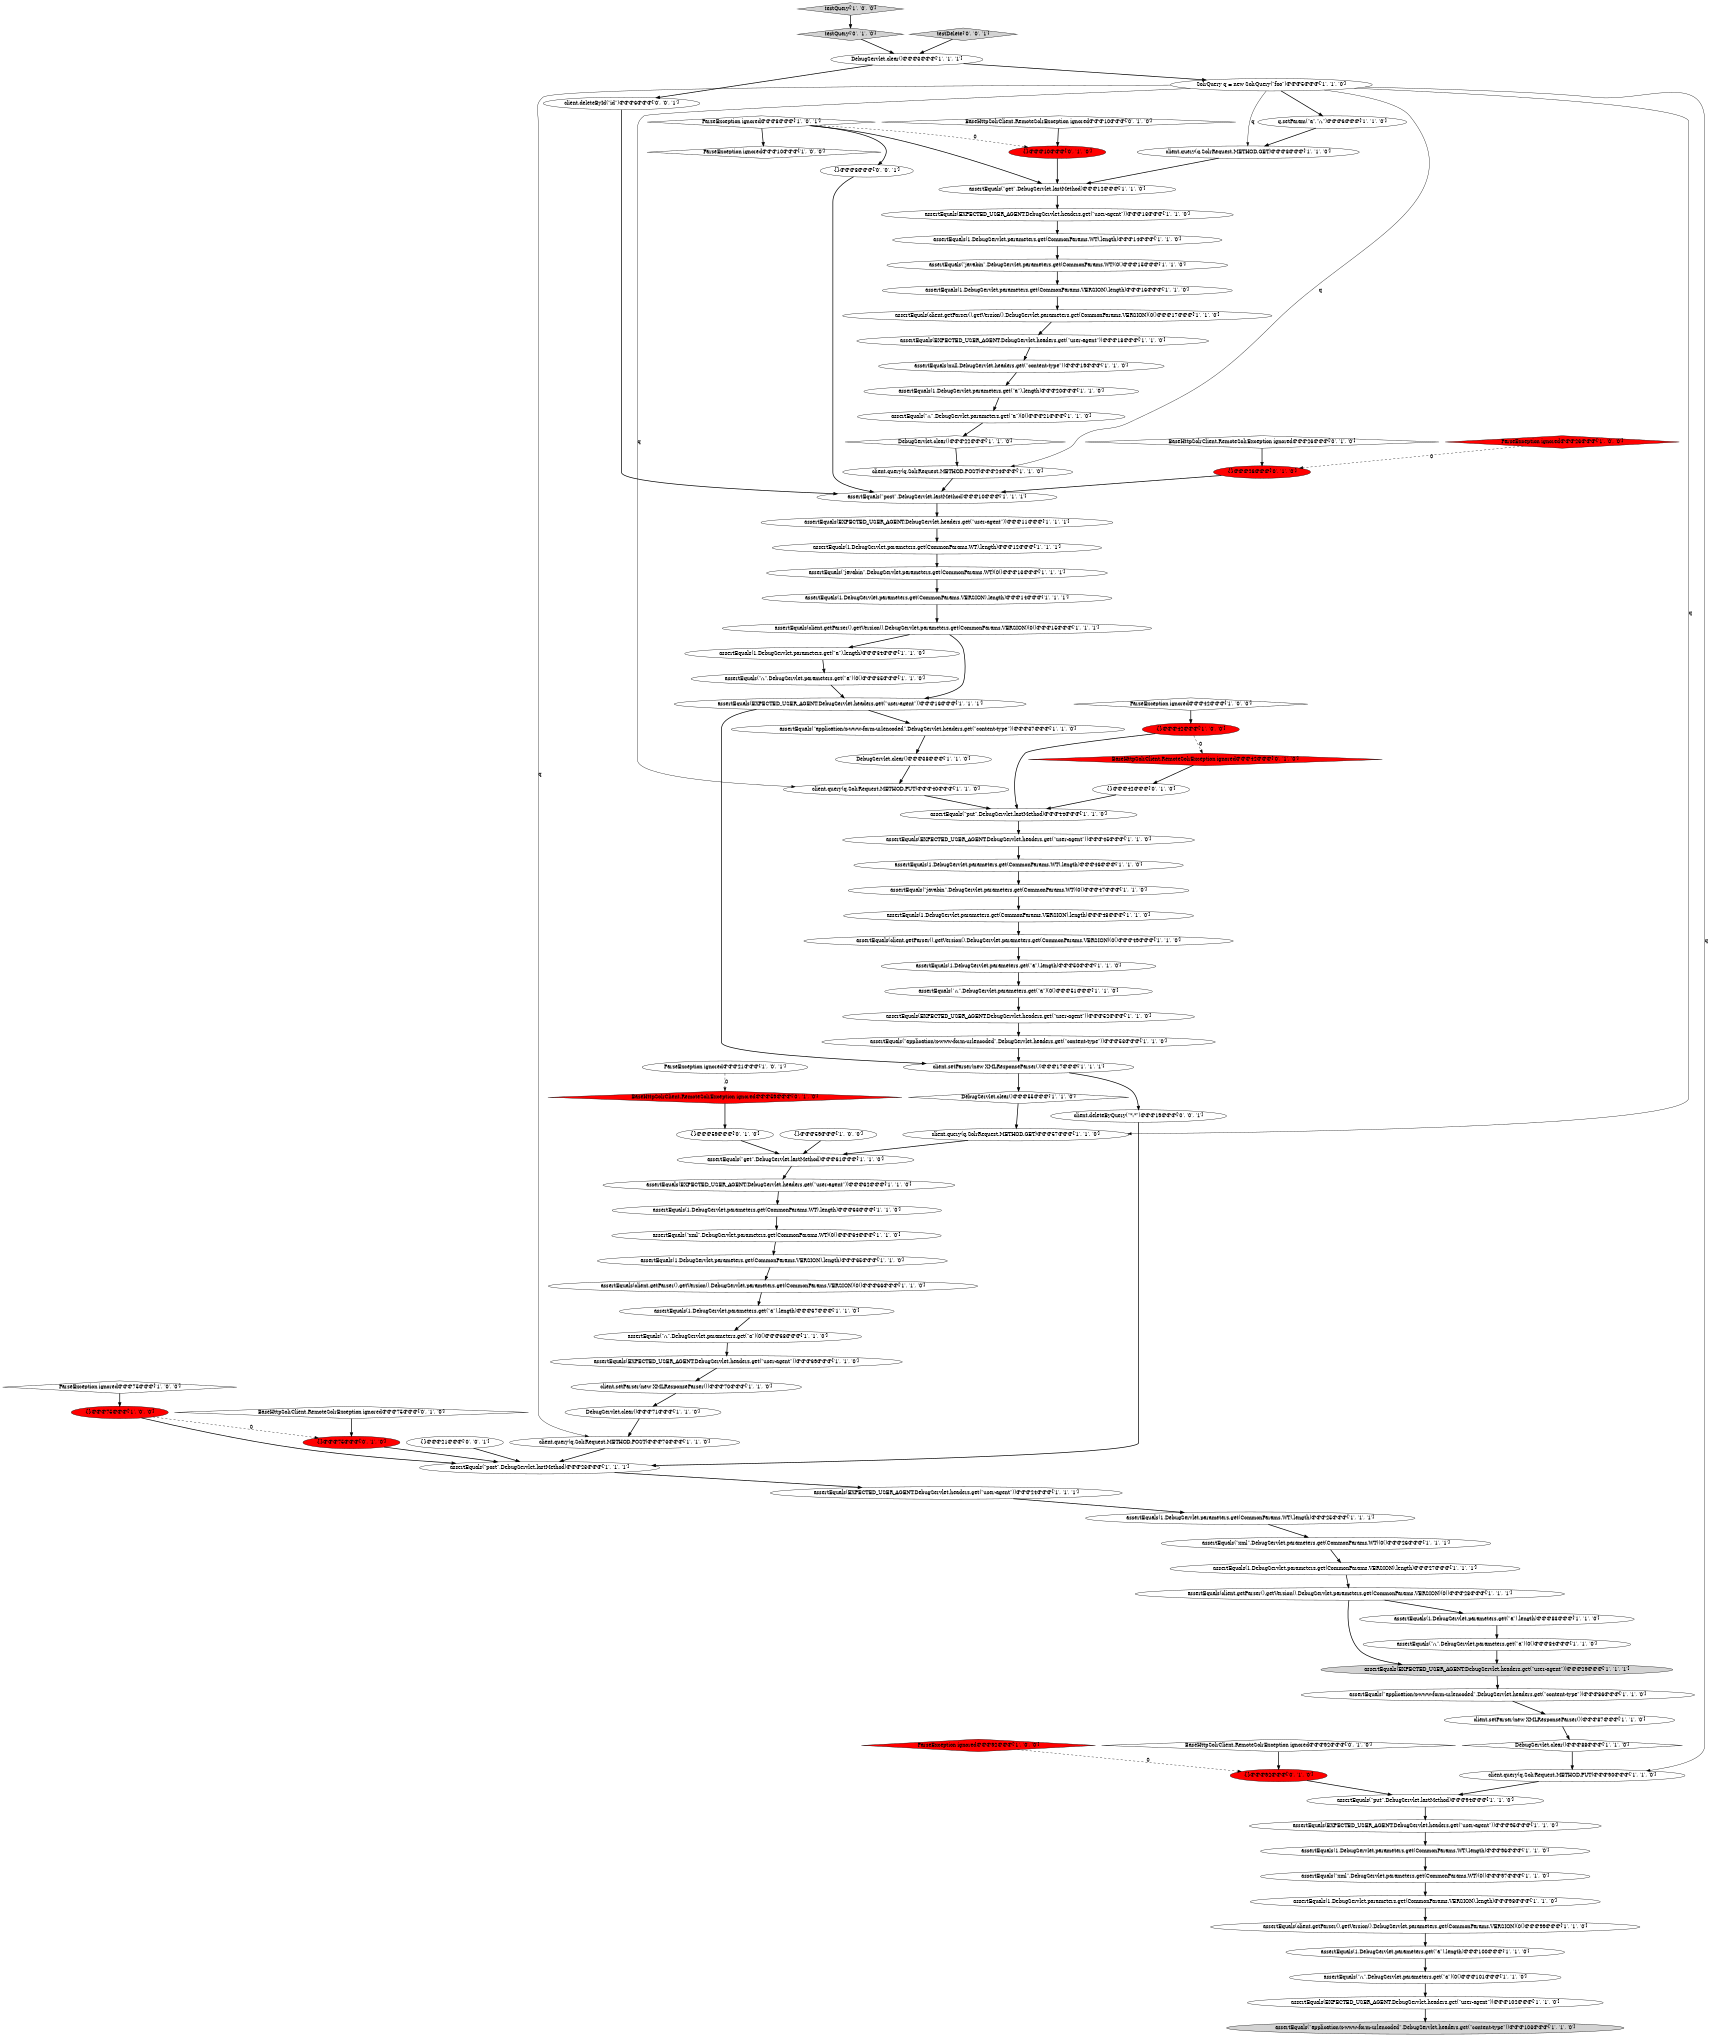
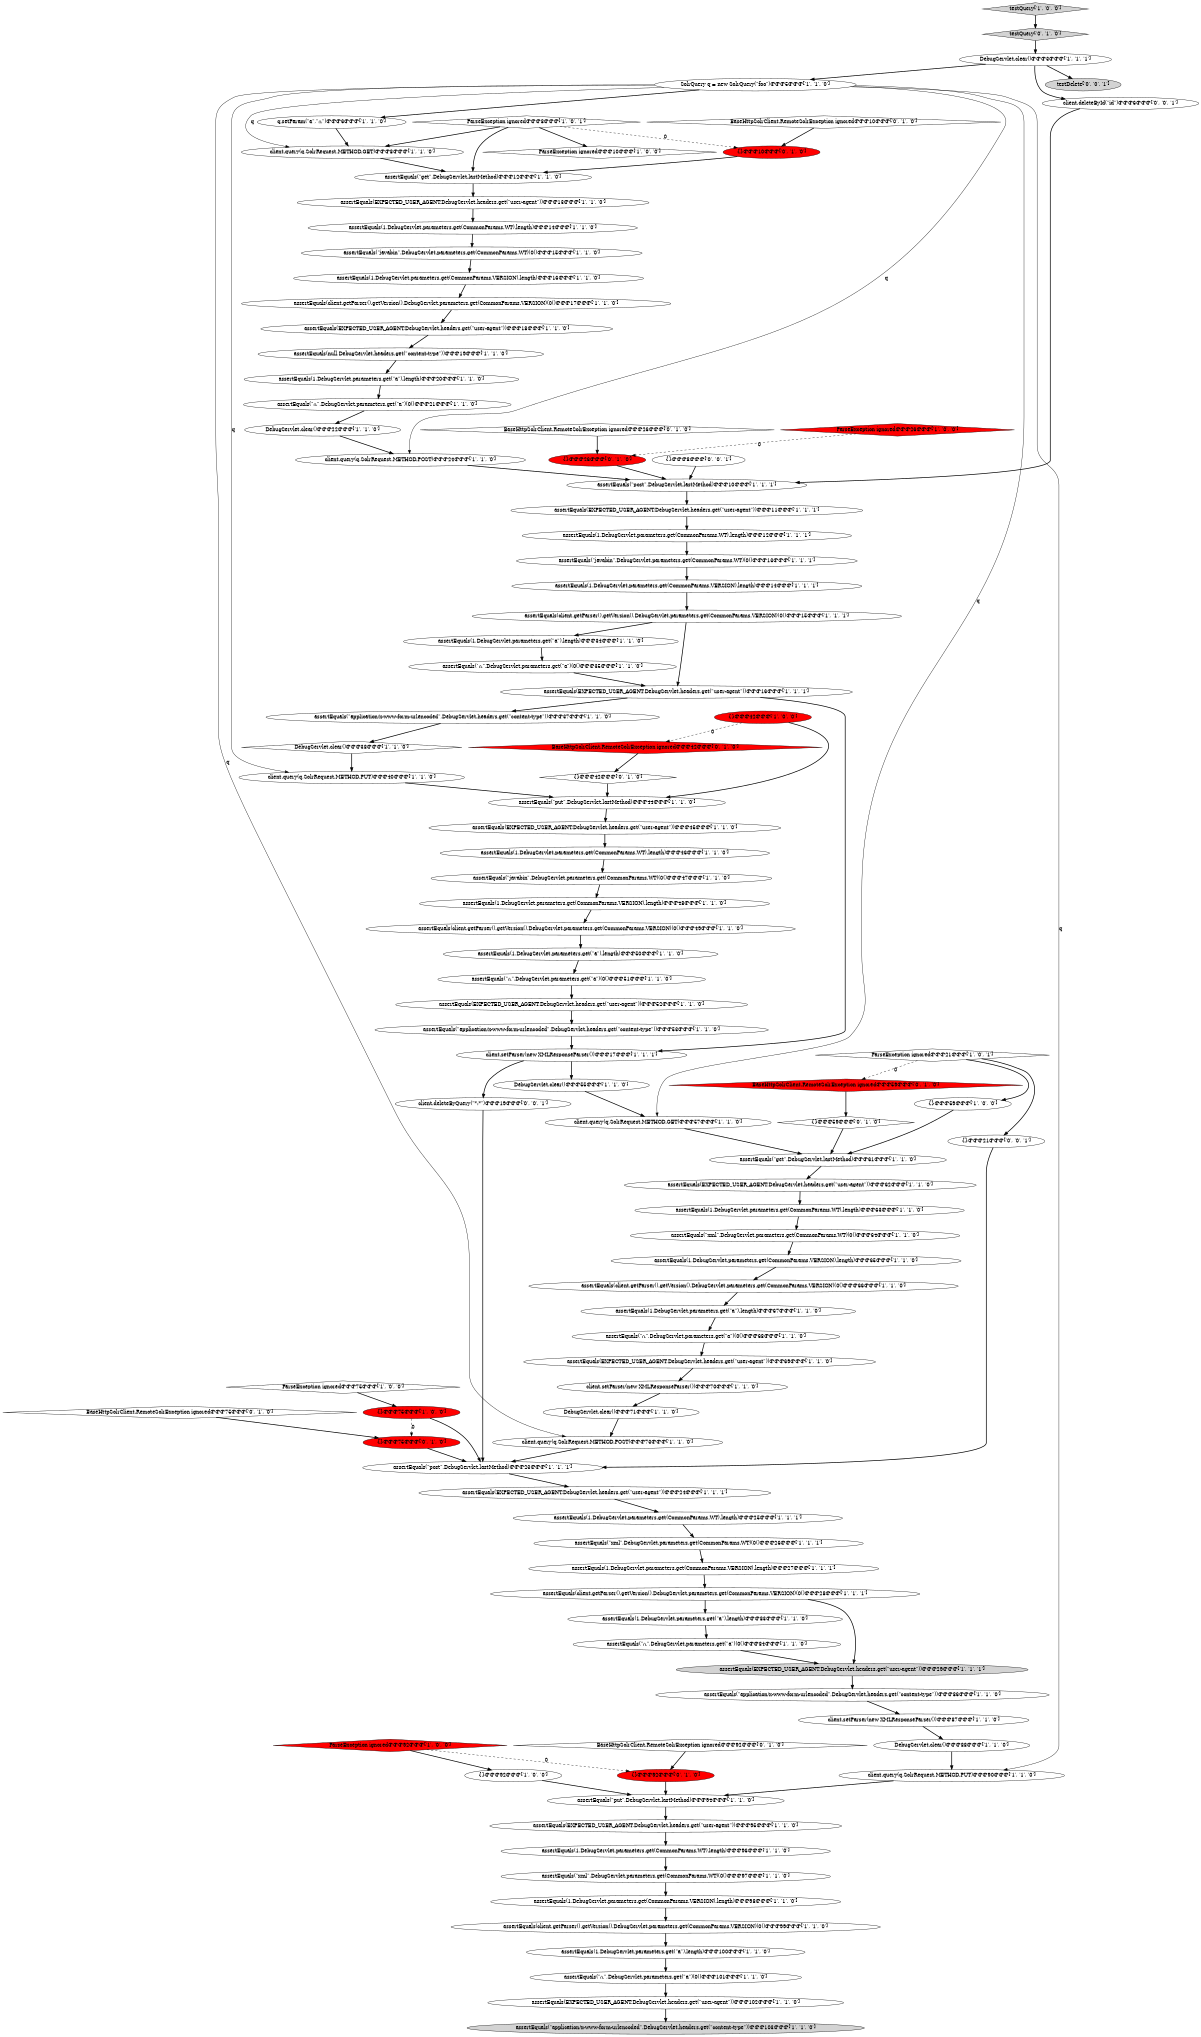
(963, 34) -> (1083, 85)
(938, 46) -> (1058, 71)
(863, 135) -> (445, 136)
(955, 442) -> (323, 430)
(1191, 704) -> none
(913, 759) -> (352, 747)
(1141, 790) -> (608, 777)
(725, 1067) -> (932, 1055)
none -> (1015, 1072)
none -> (1033, 1083)
(1019, 1097) -> (571, 1085)
(725, 1135) -> (846, 1123)
(1572, 1745) -> (952, 1745)
none -> (513, 1776)
